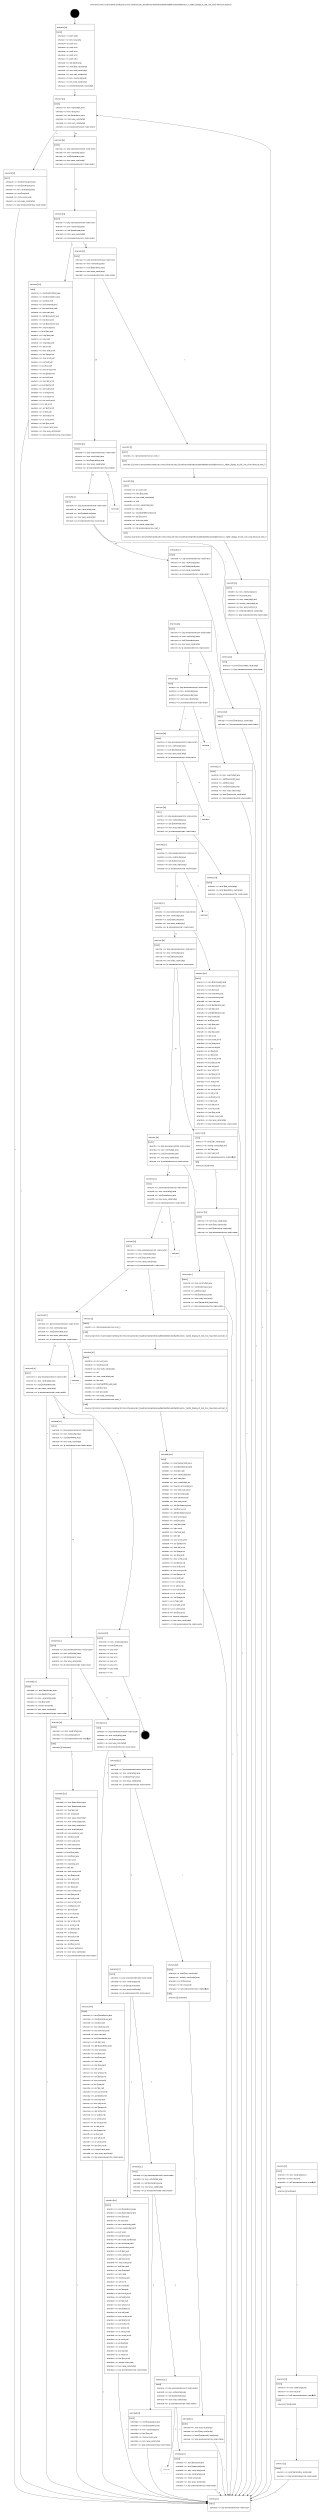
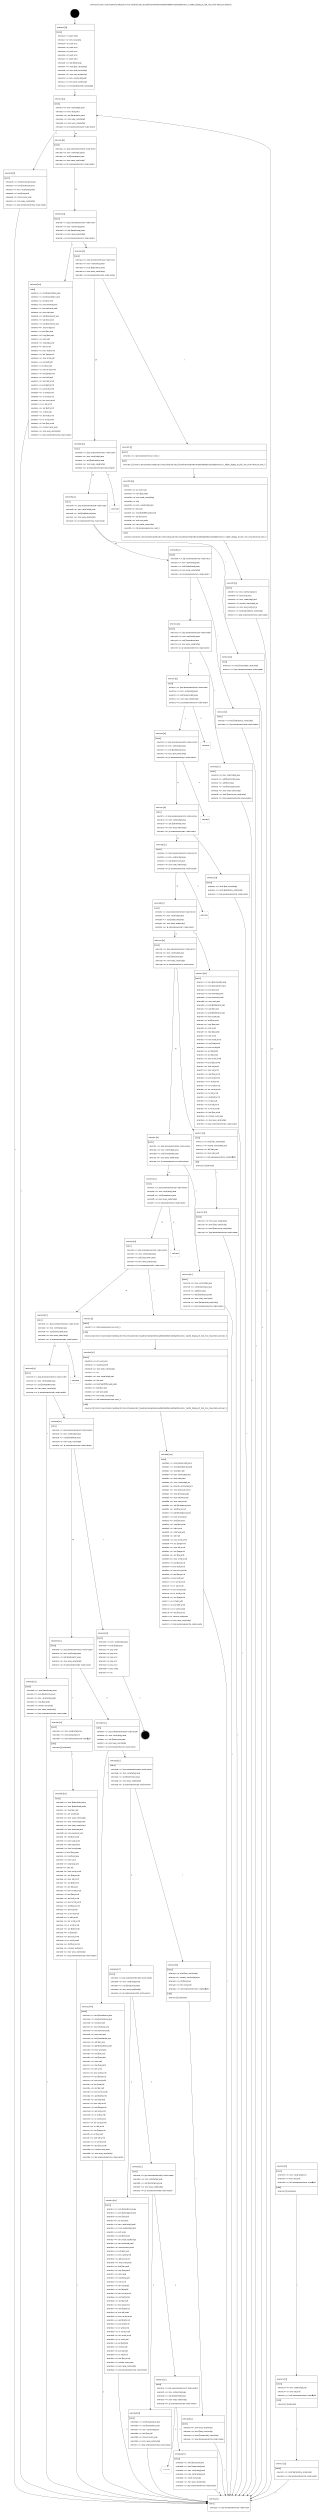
none -> (190, 599)
(131, 1495) -> (88, 1539)
